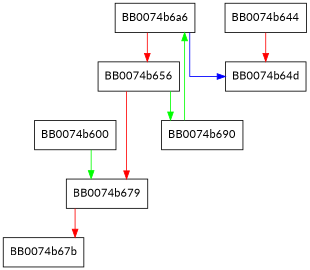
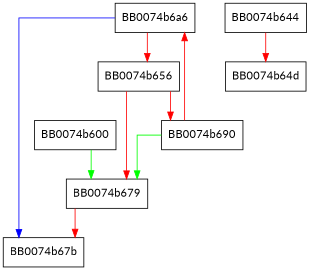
(190, 68) -> (19, 76)
(185, 81) -> (185, 81)
(171, 102) -> (171, 102)
none -> (137, 141)
